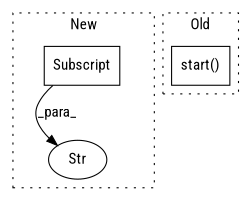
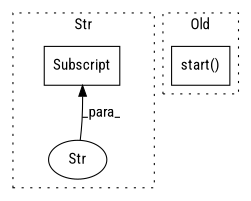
(84, 25) -> (84, 25)
(36, 111) -> (82, 118)
